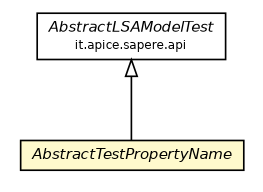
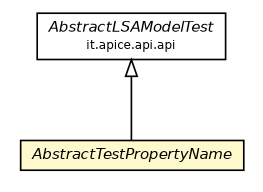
(131, 45) -> (131, 45)
